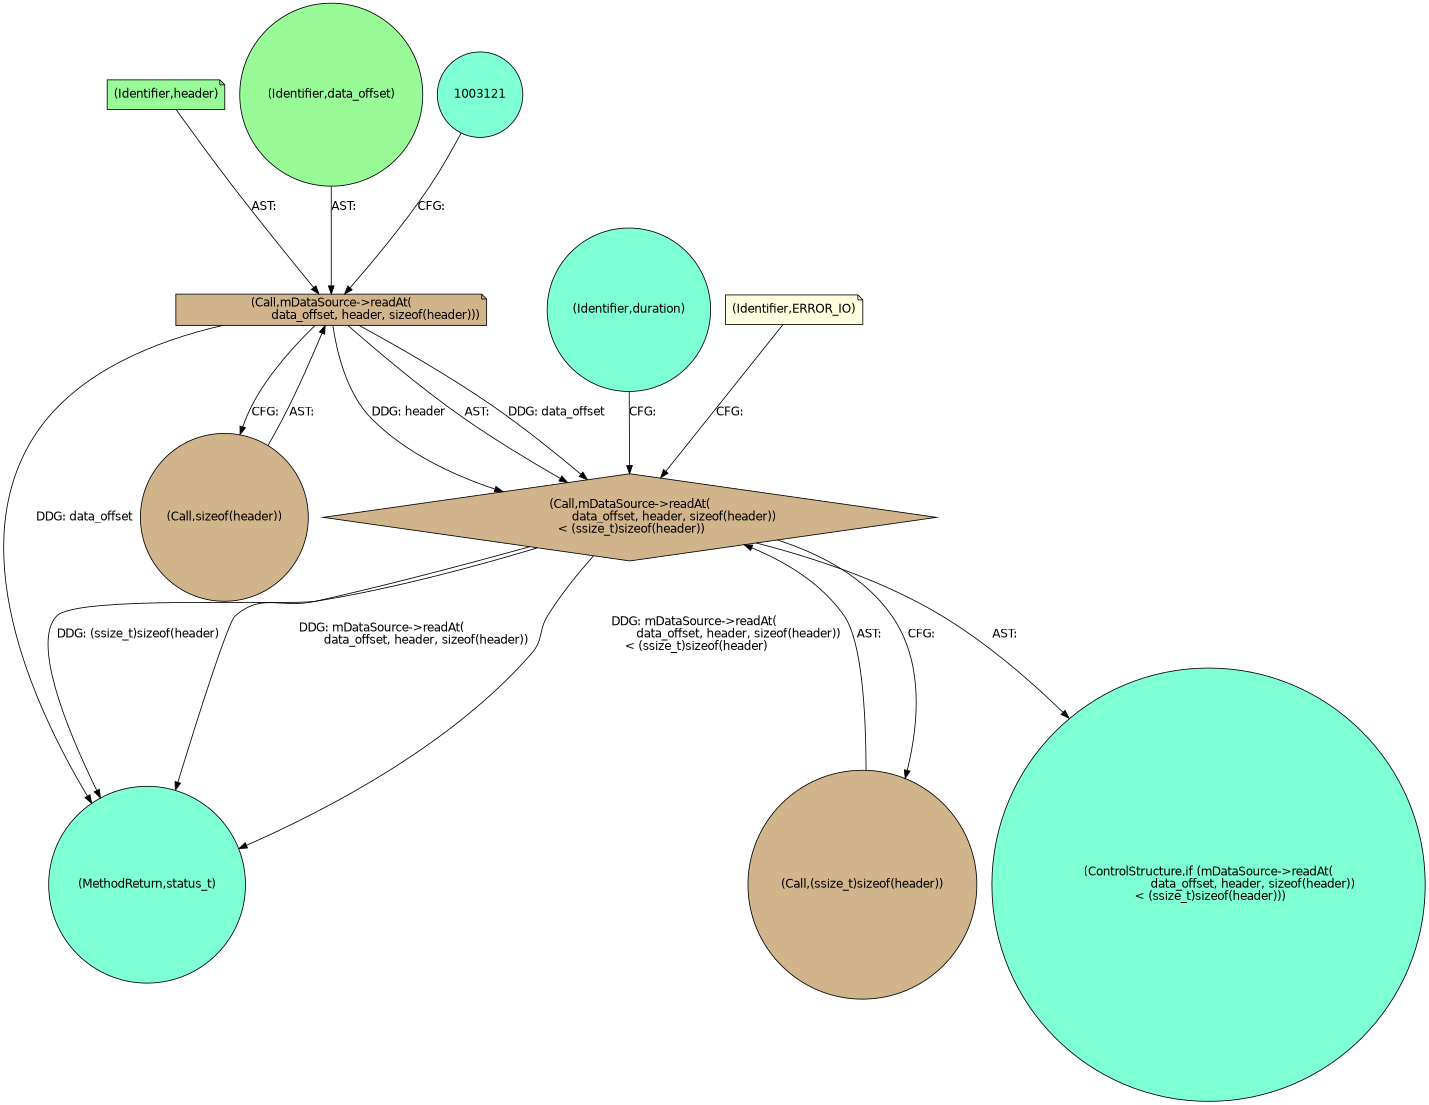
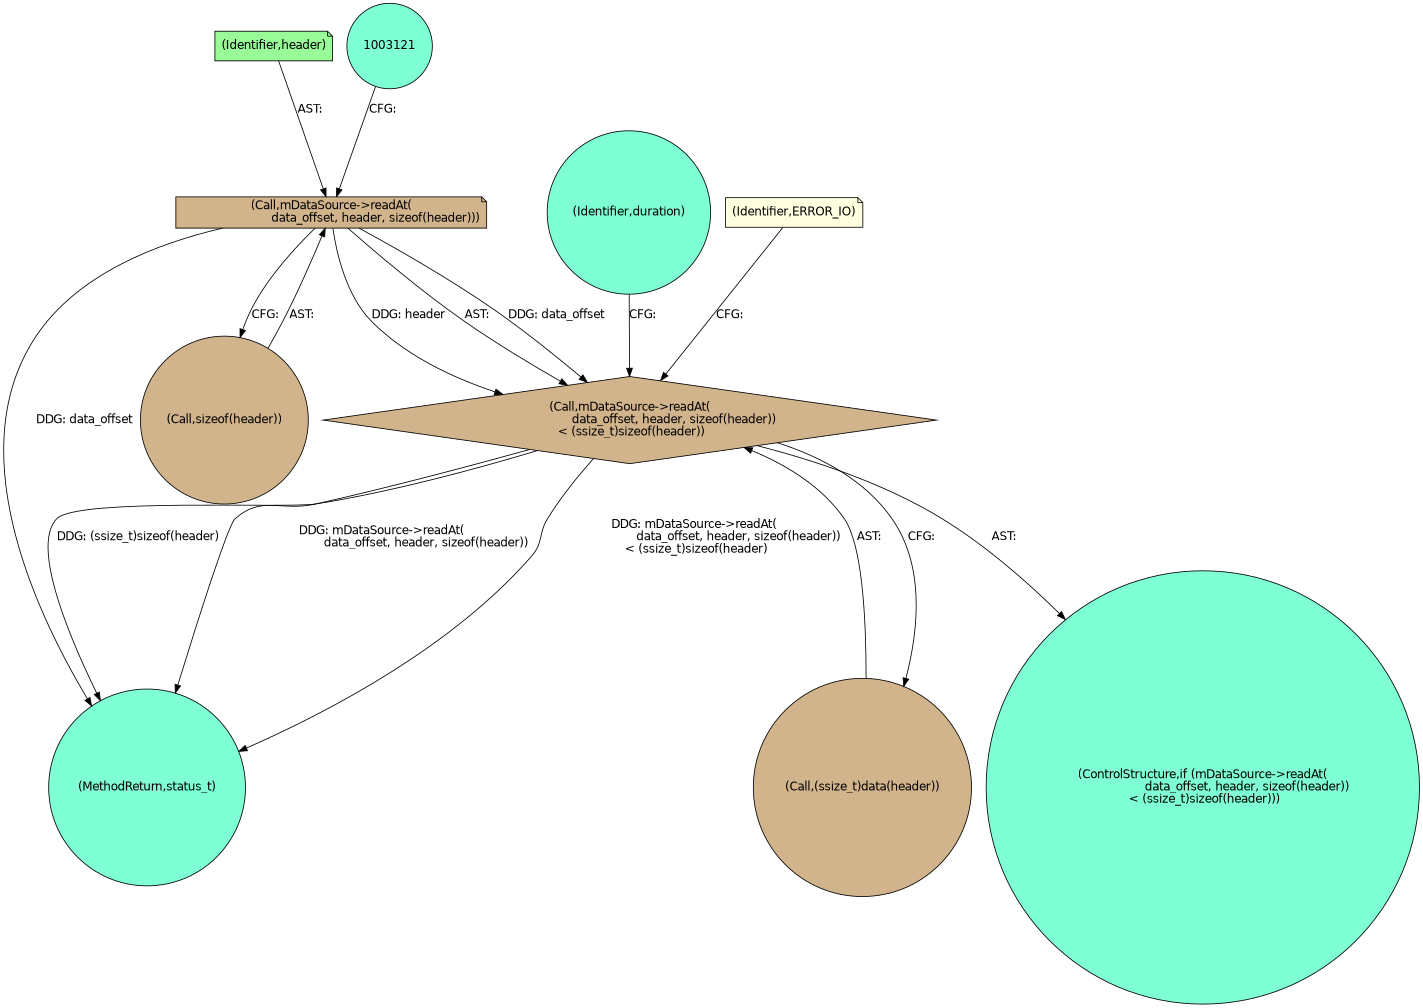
(331, 95) -> none
(862, 885) -> (862, 787)
